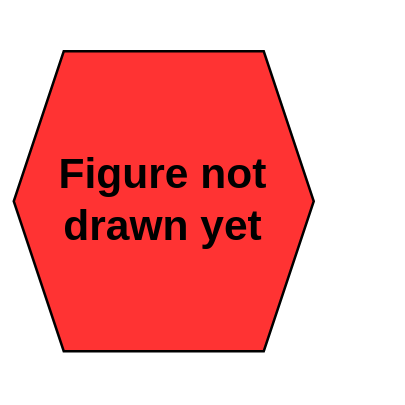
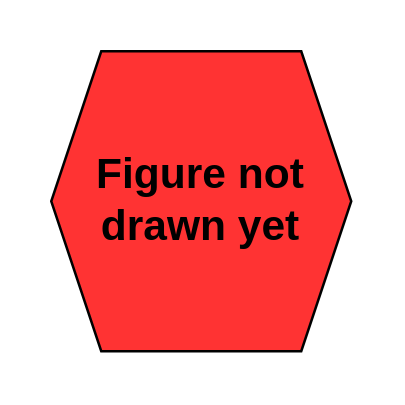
(164, 201) -> (201, 201)
